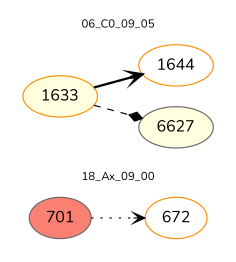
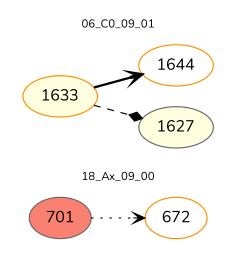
(118, 25) -> (118, 25)
(176, 127) -> (176, 127)
